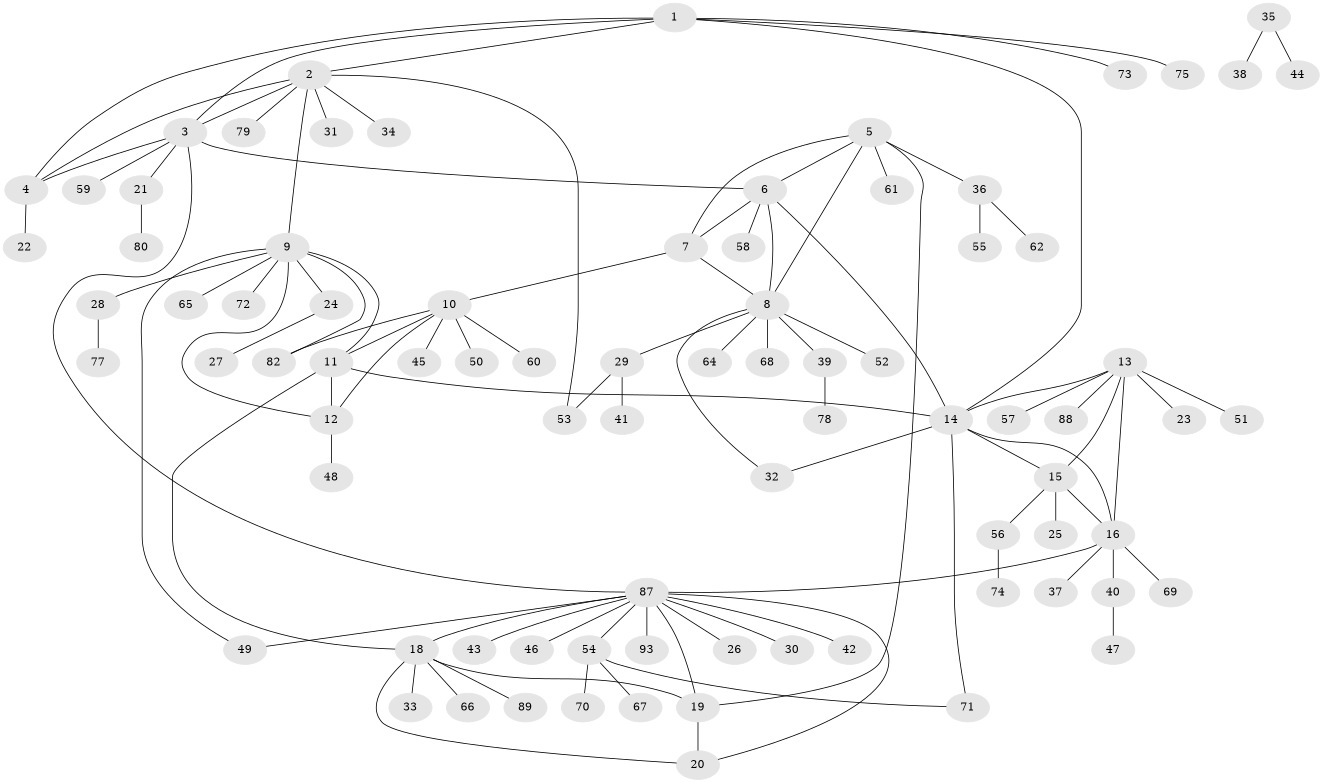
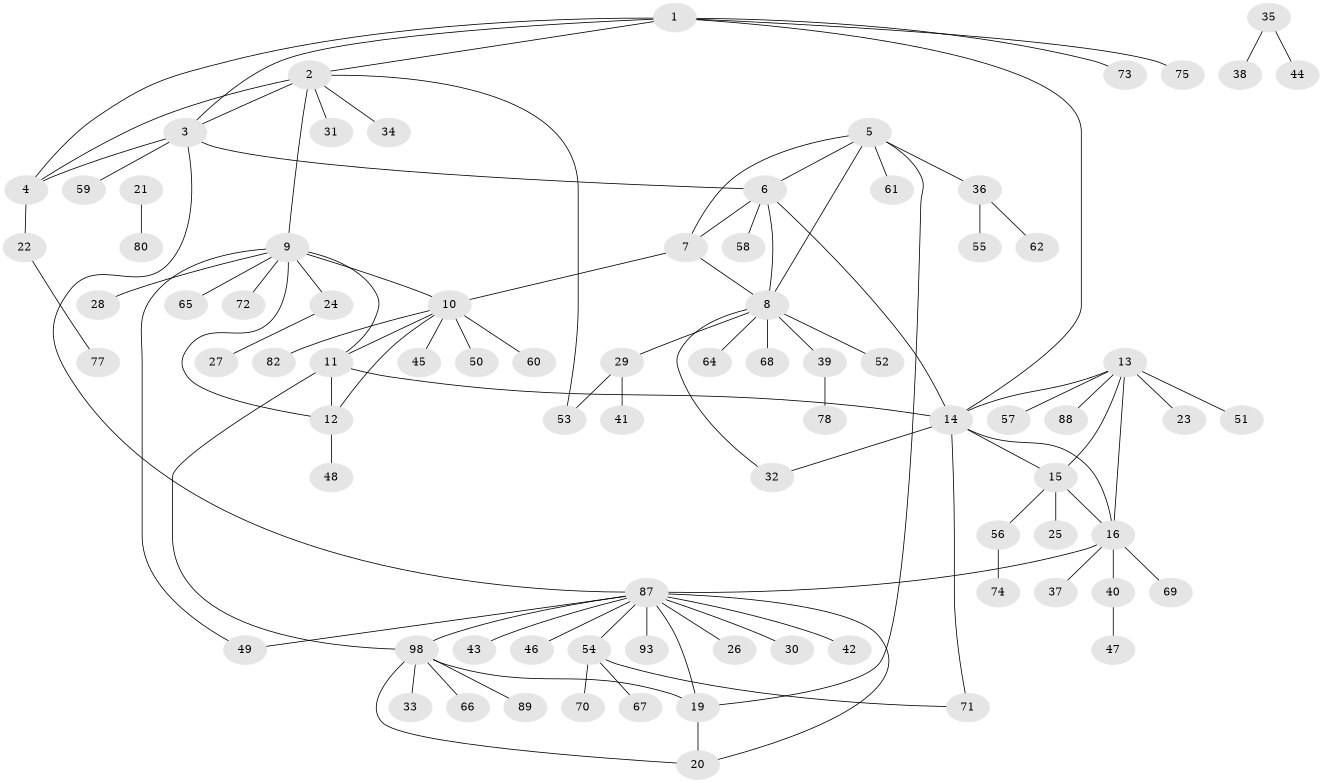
(244, 133) -> none
(163, 161) -> none
(364, 311) -> (370, 274)
(98, 334) -> (56, 299)
(417, 650) -> (417, 650)
